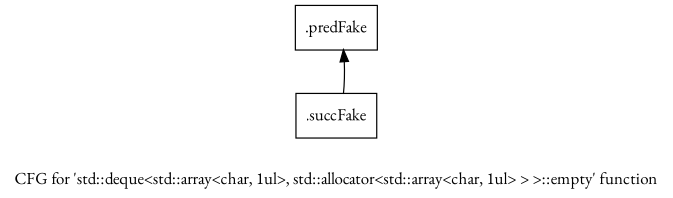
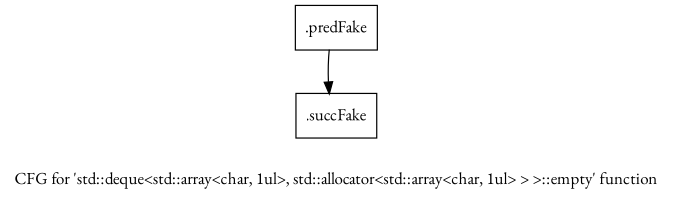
(344, 78) -> (328, 66)
